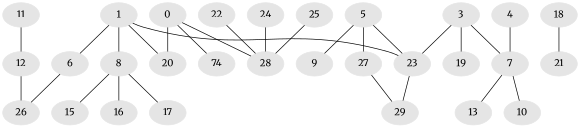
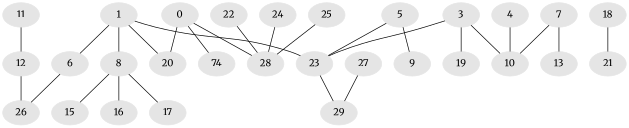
(363, 39) -> none
(486, 39) -> (486, 39)
(510, 39) -> (510, 39)
